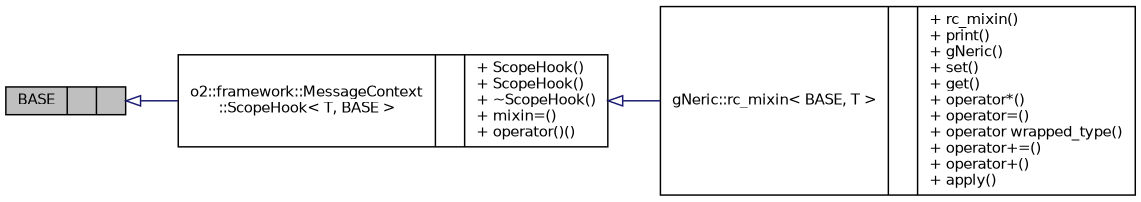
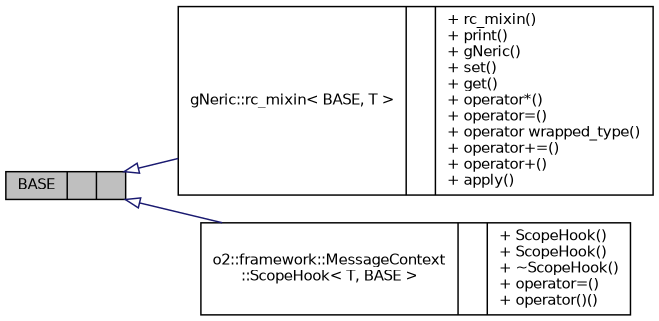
(642, 101) -> (158, 163)
(517, 116) -> (549, 284)
